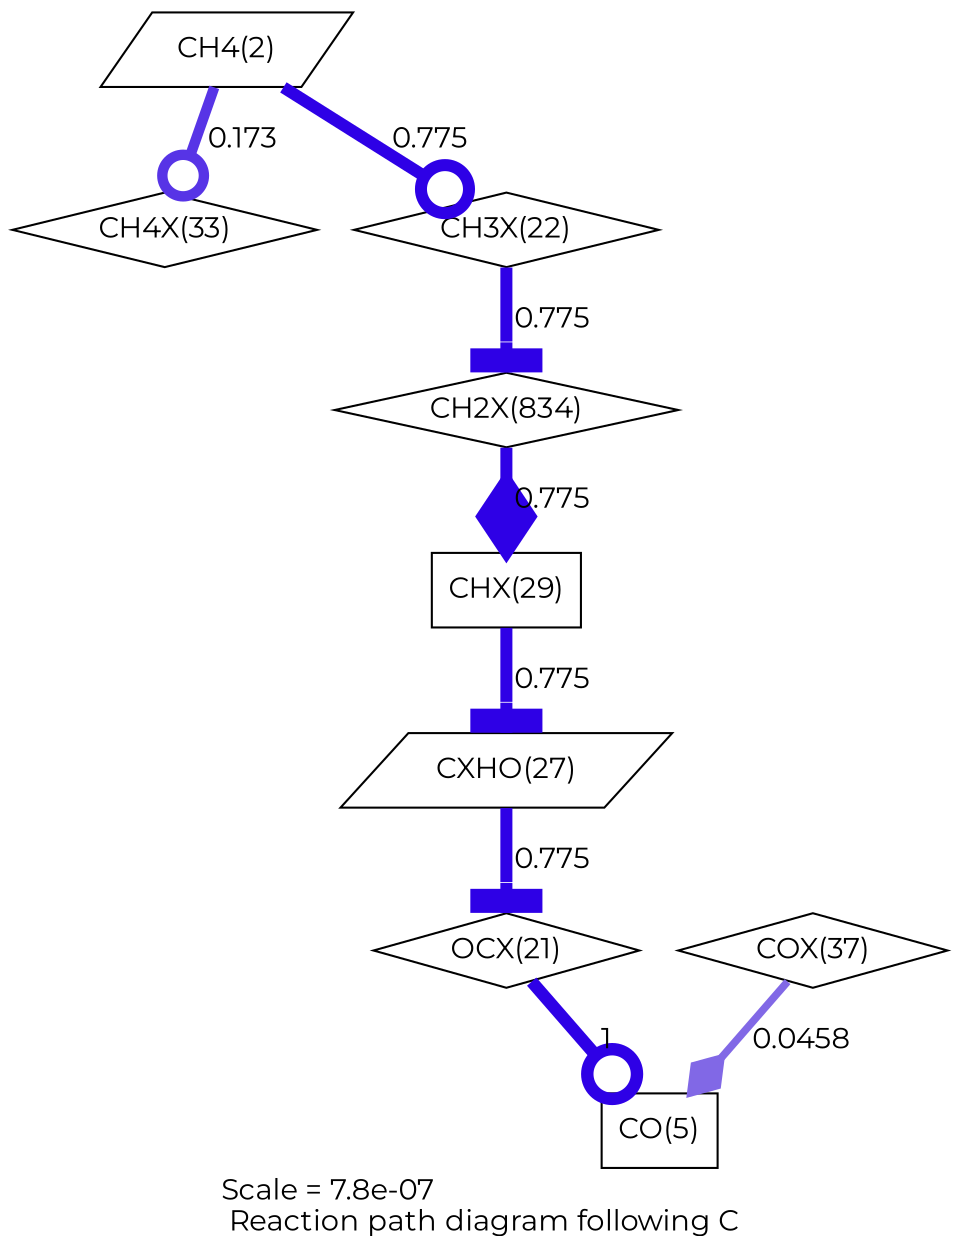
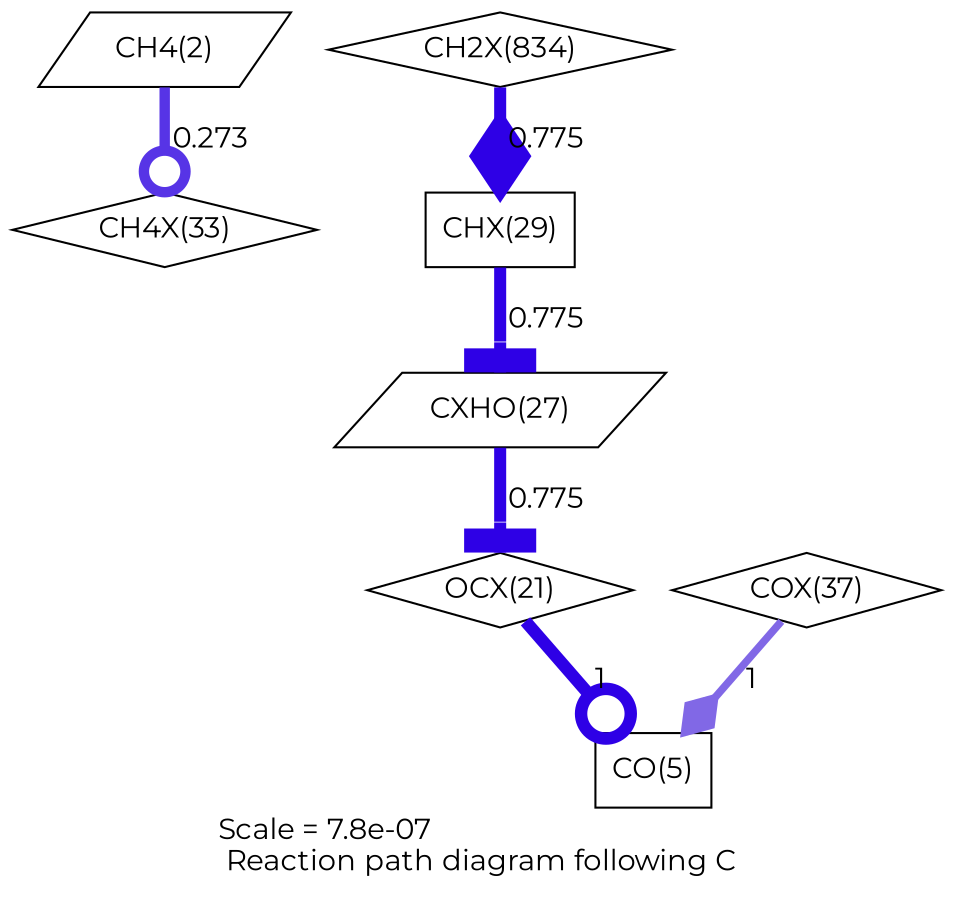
(239, 140) -> (207, 140)
(506, 230) -> none
(798, 1041) -> (749, 680)
